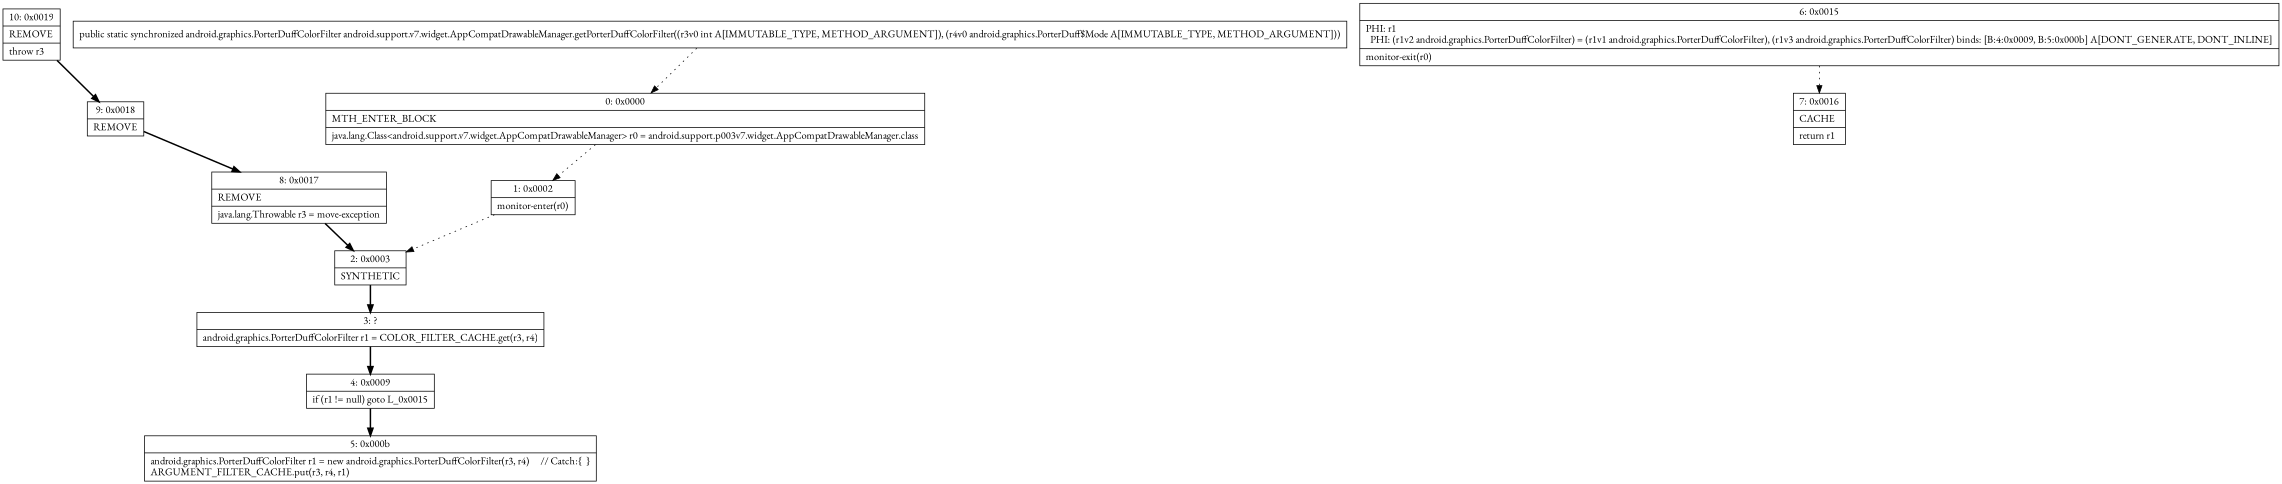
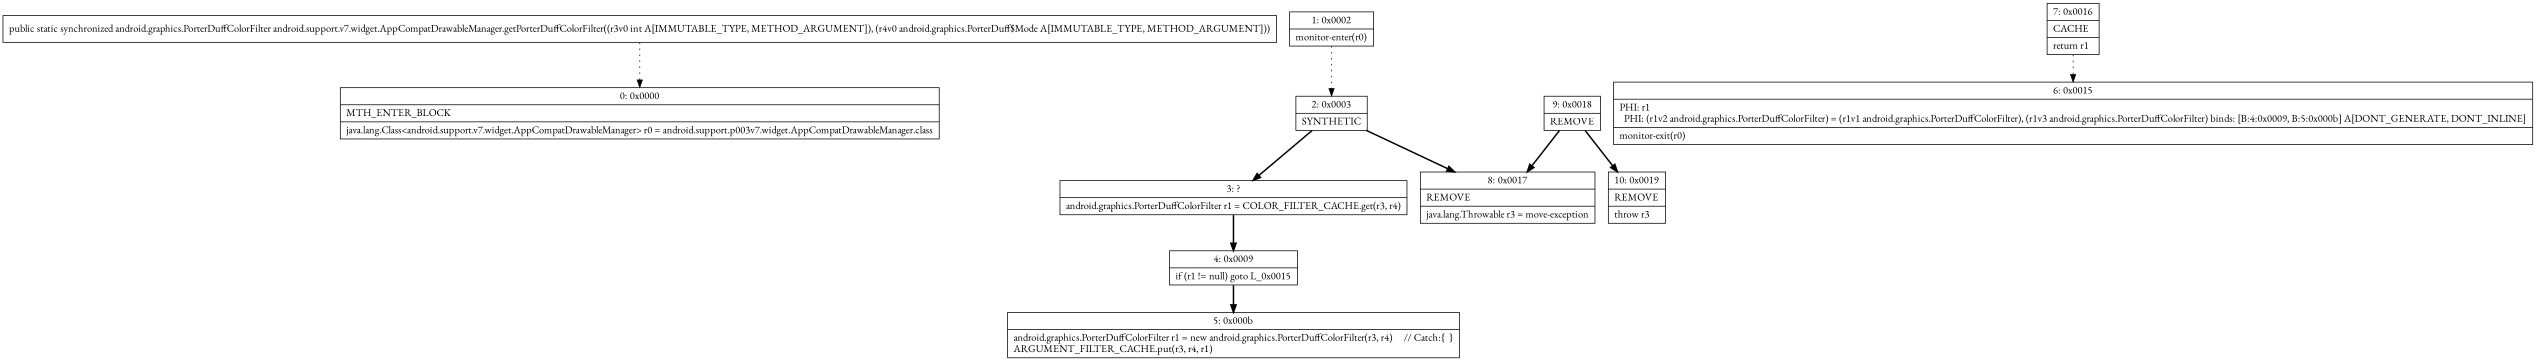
(1819, 76) -> (2073, 65)
(75, 78) -> (1599, 148)
(577, 160) -> none
(336, 234) -> (1407, 150)
